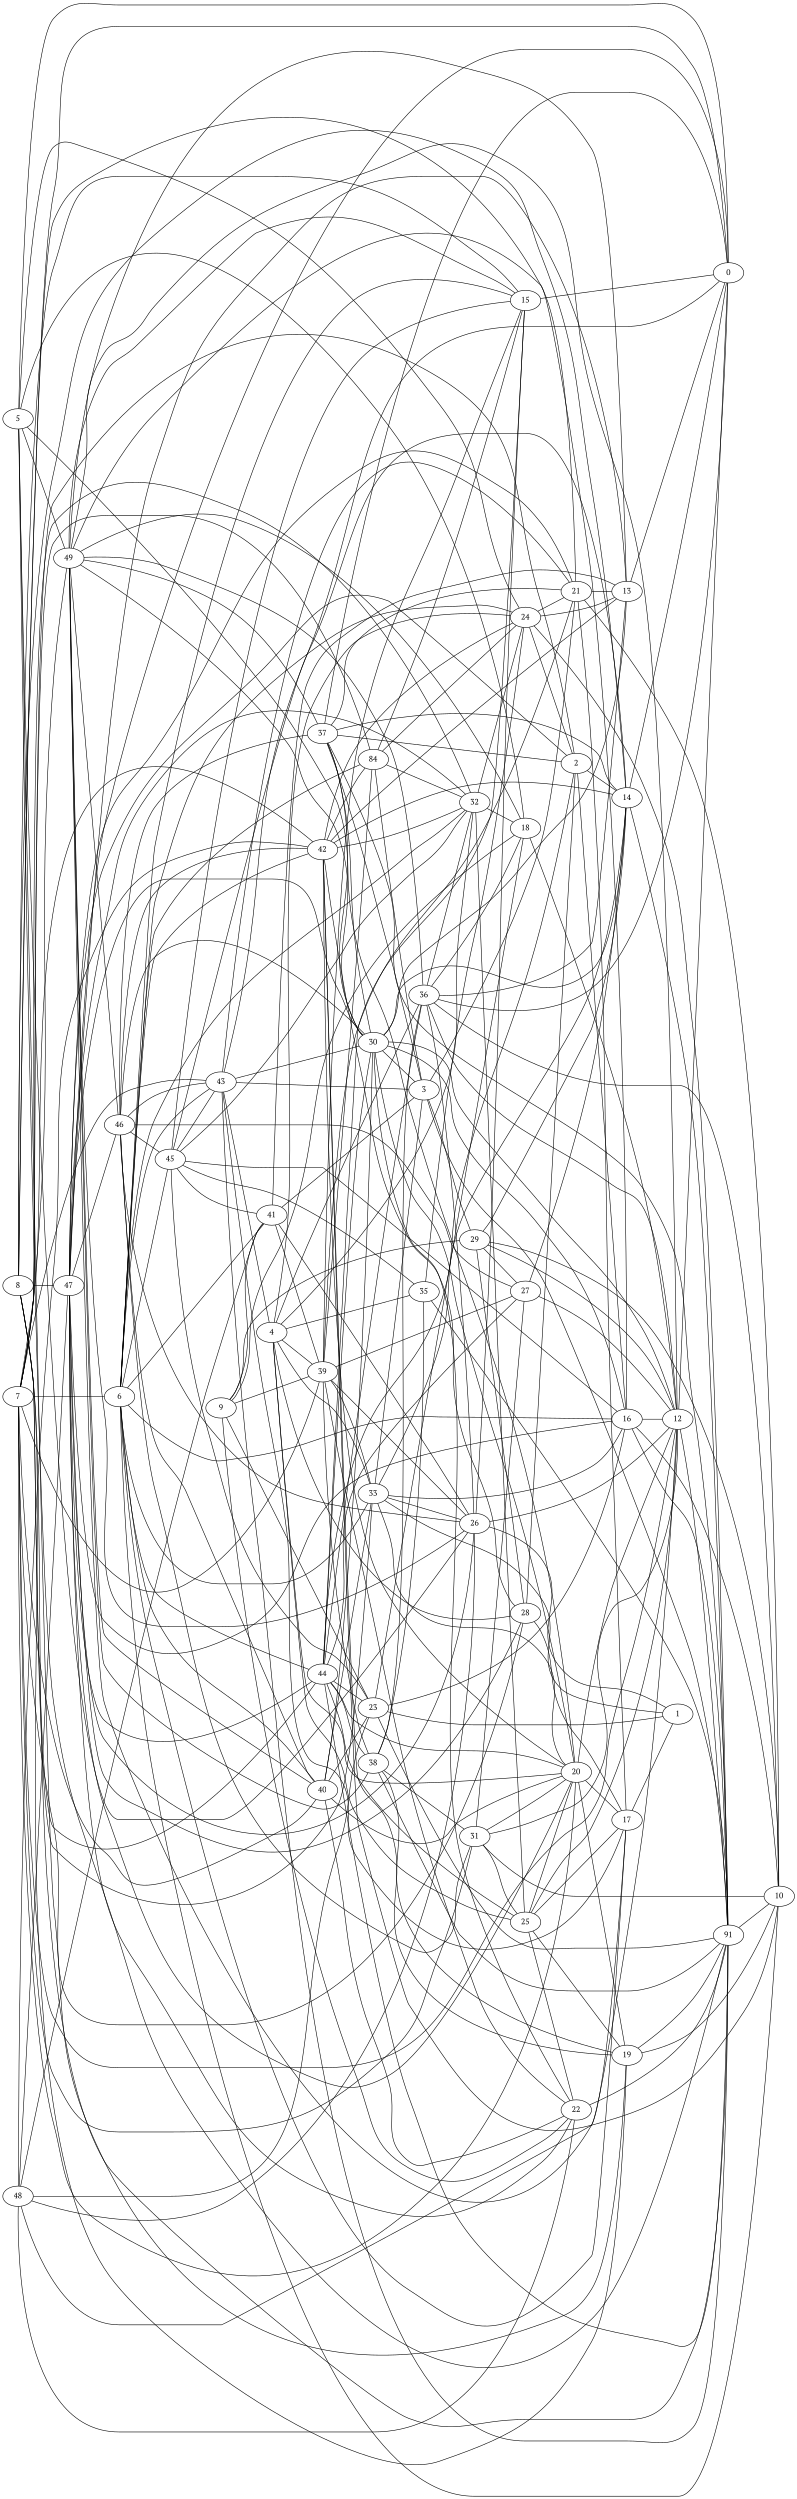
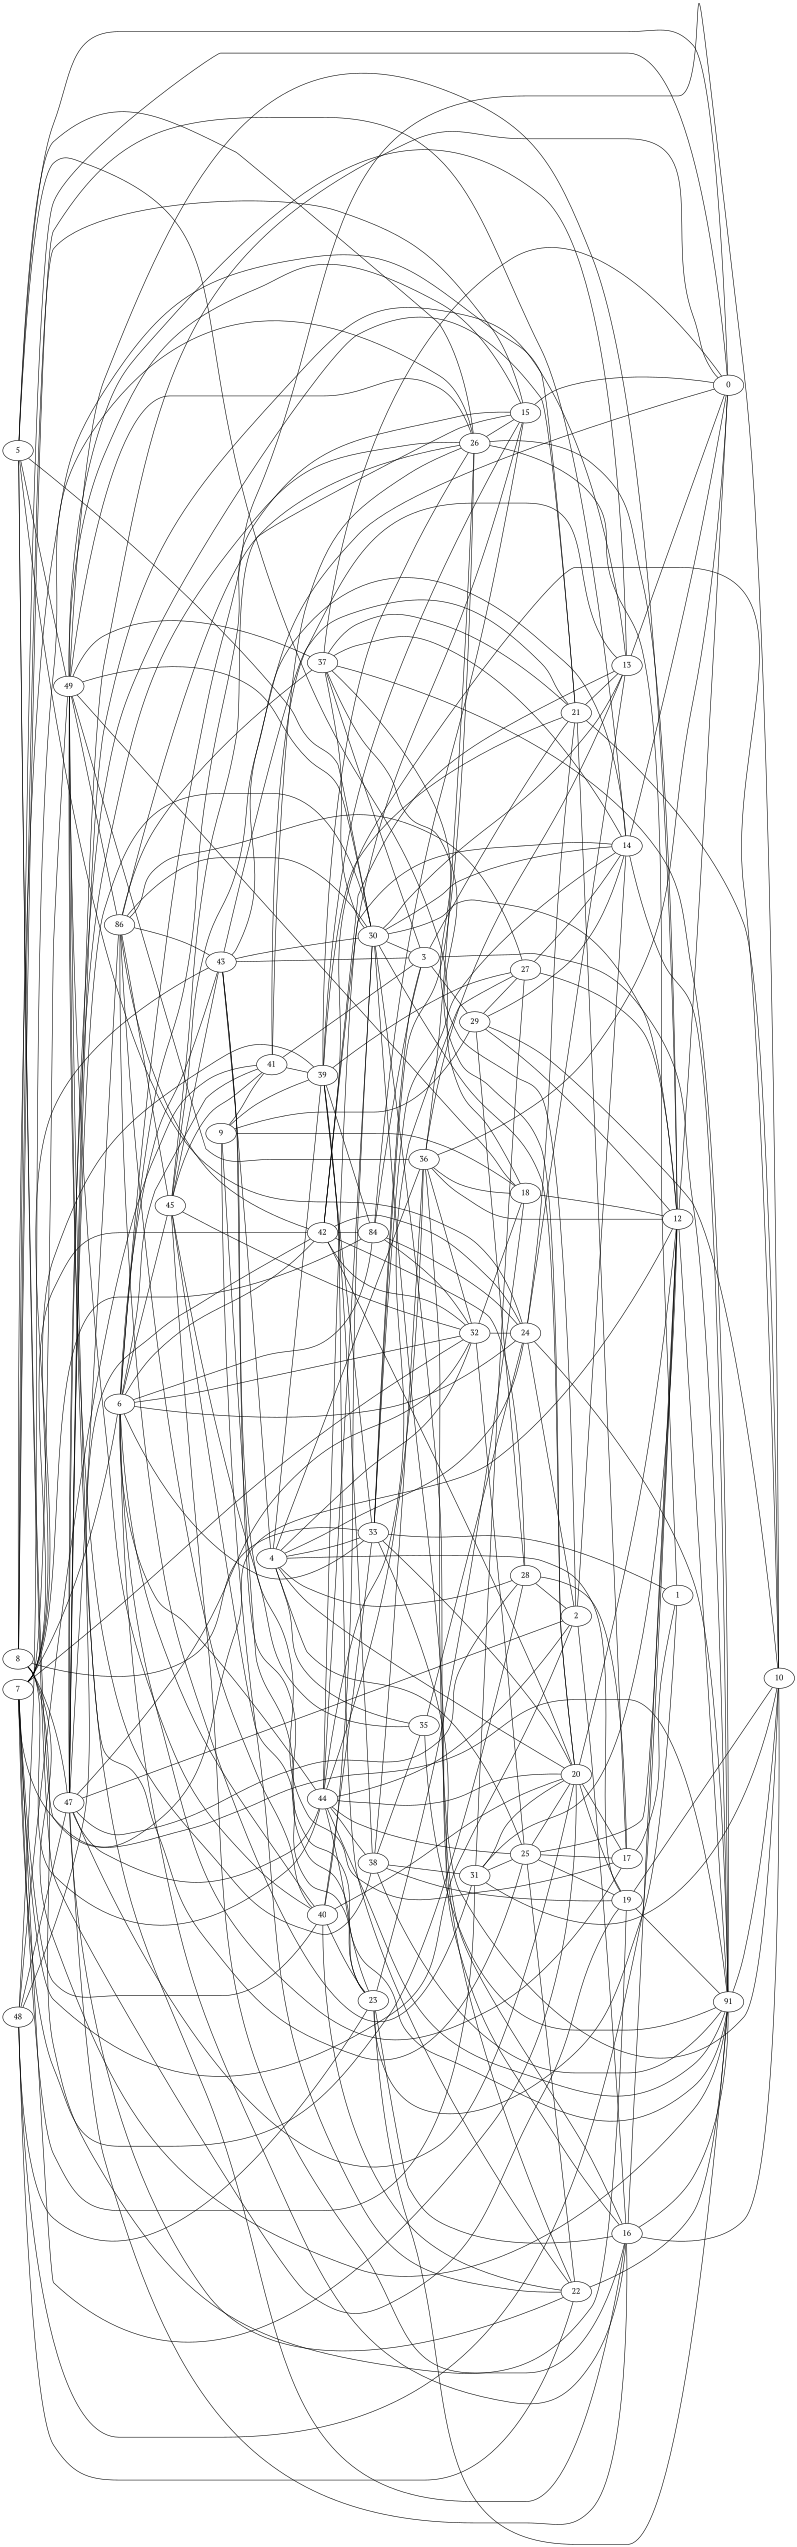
(120, 1125) -> (120, 925)
(102, 1681) -> (134, 1773)
(390, 1829) -> (585, 1589)
